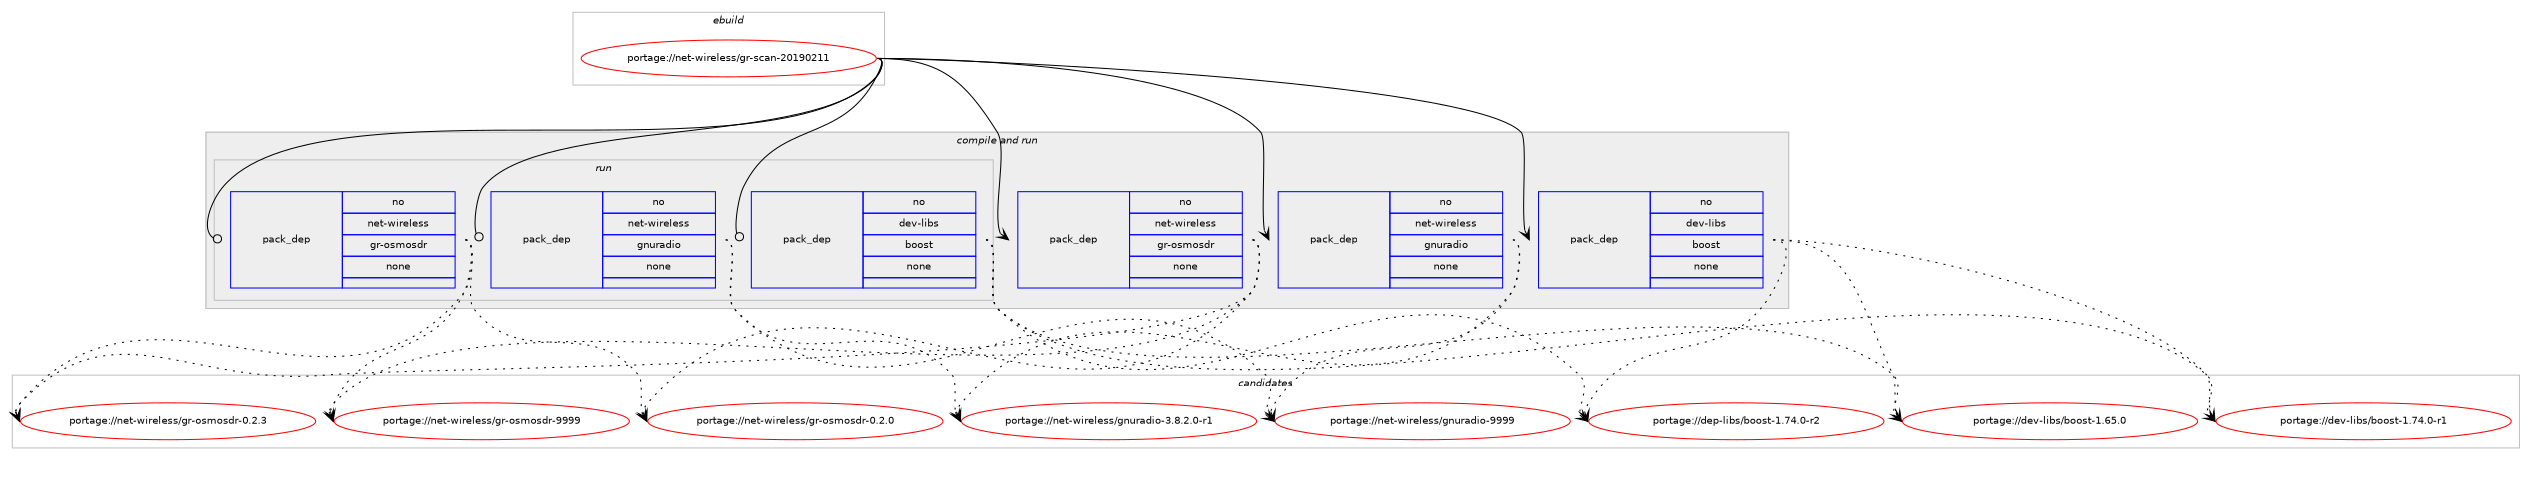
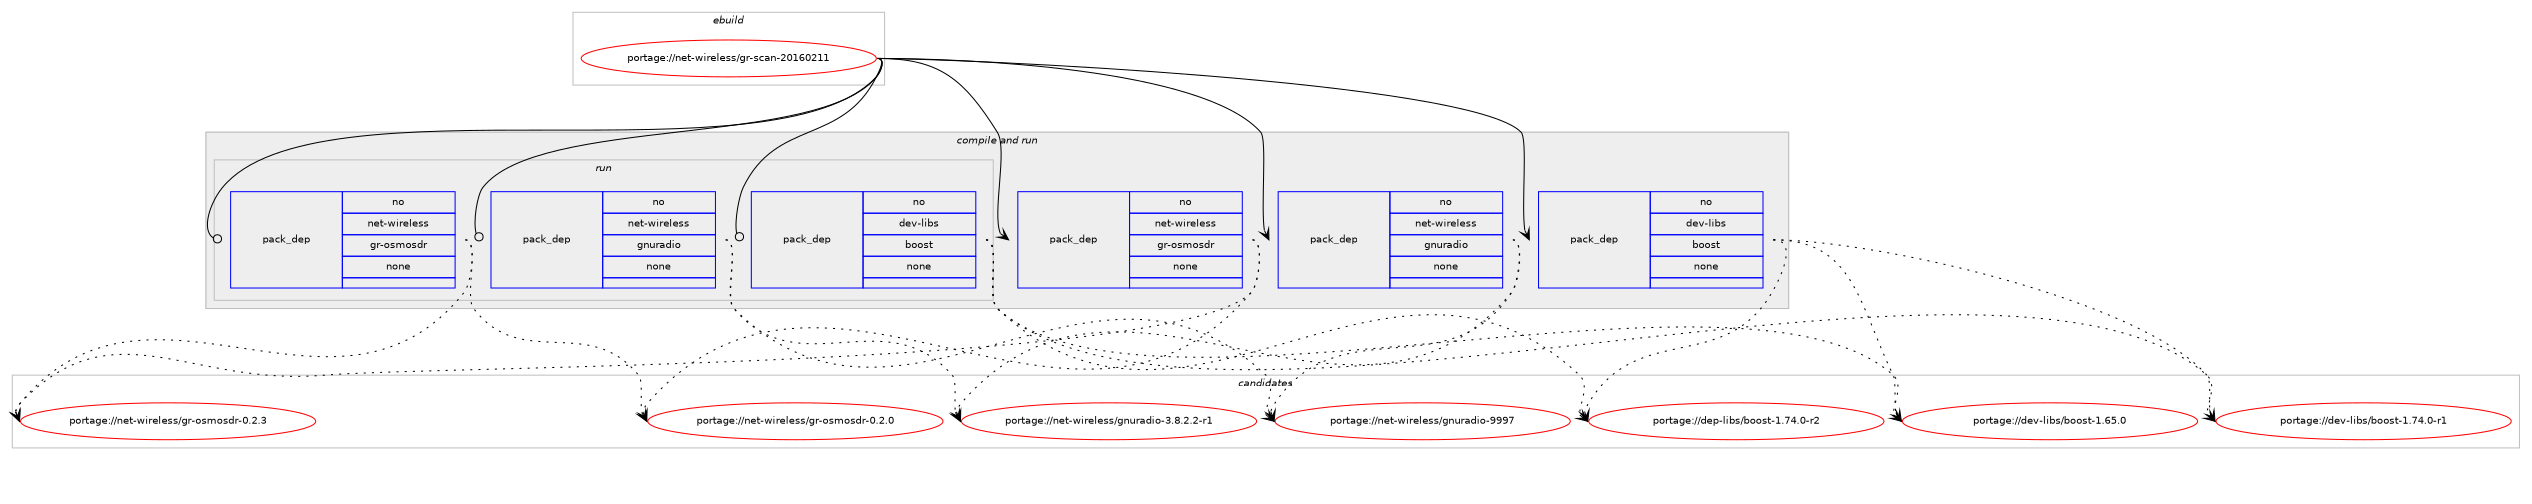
(729, 58) -> (729, 58)
(482, 421) -> none
(1109, 421) -> (1109, 421)
(1423, 421) -> (1423, 421)
